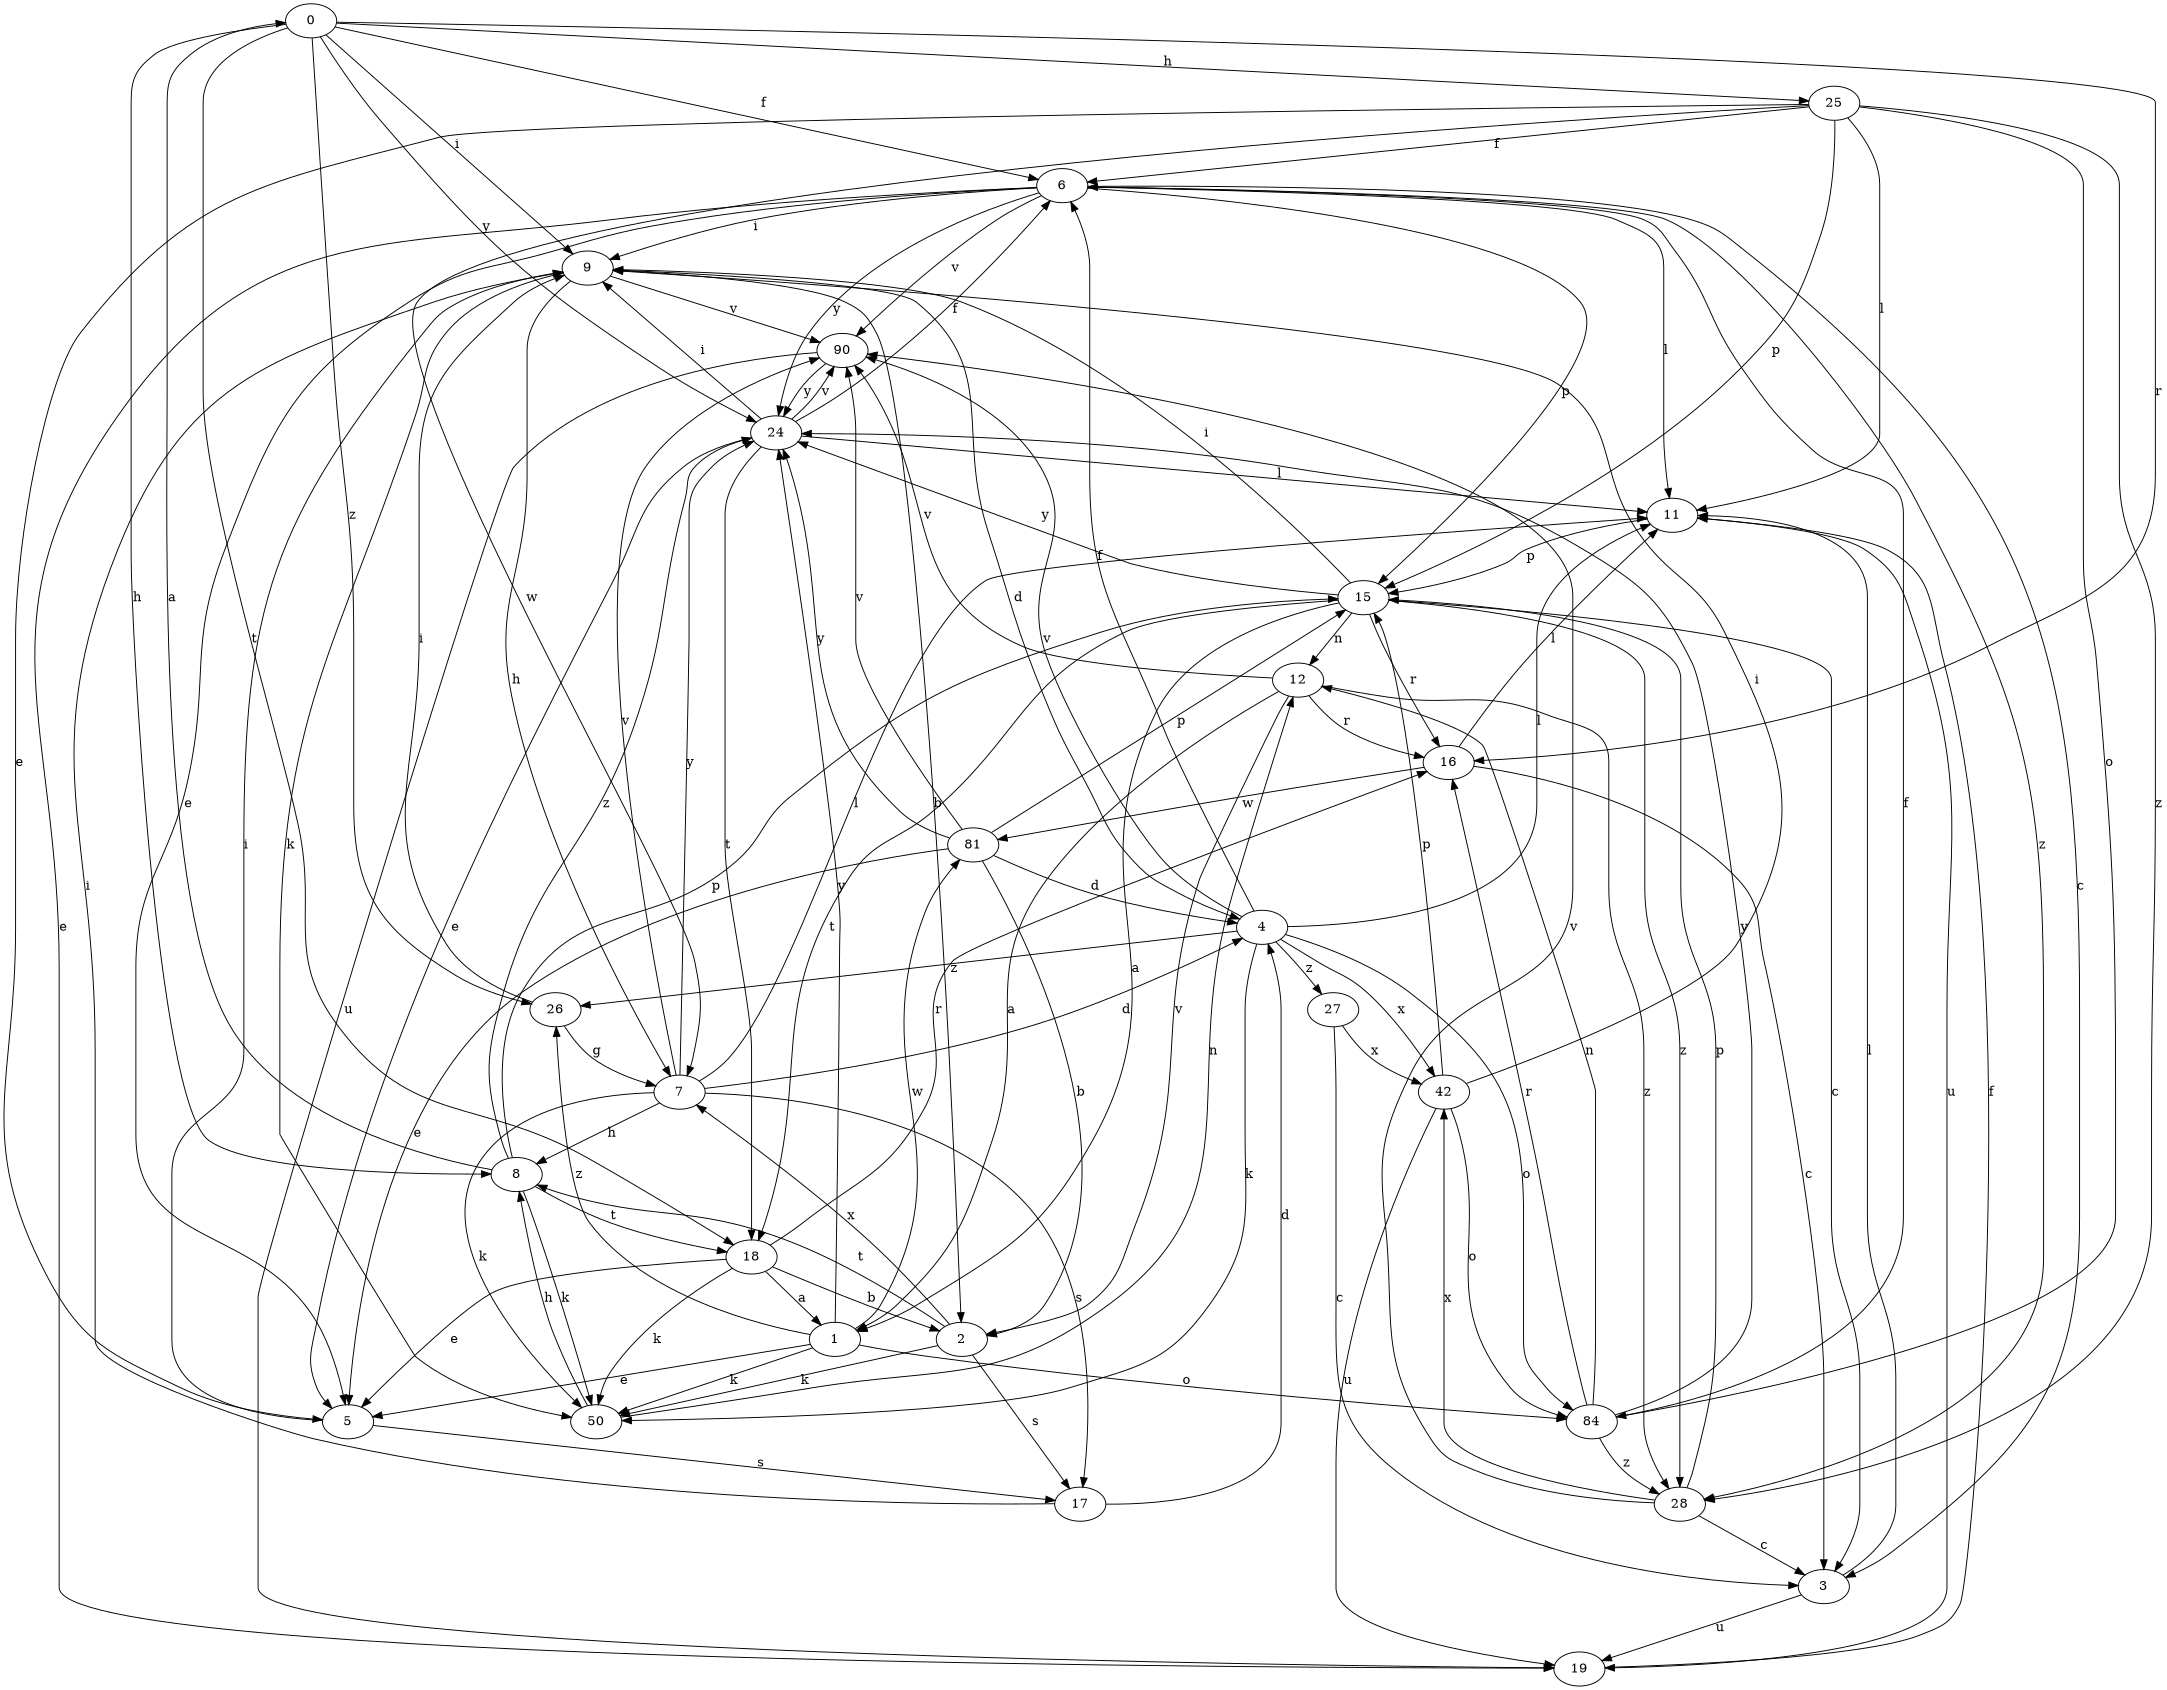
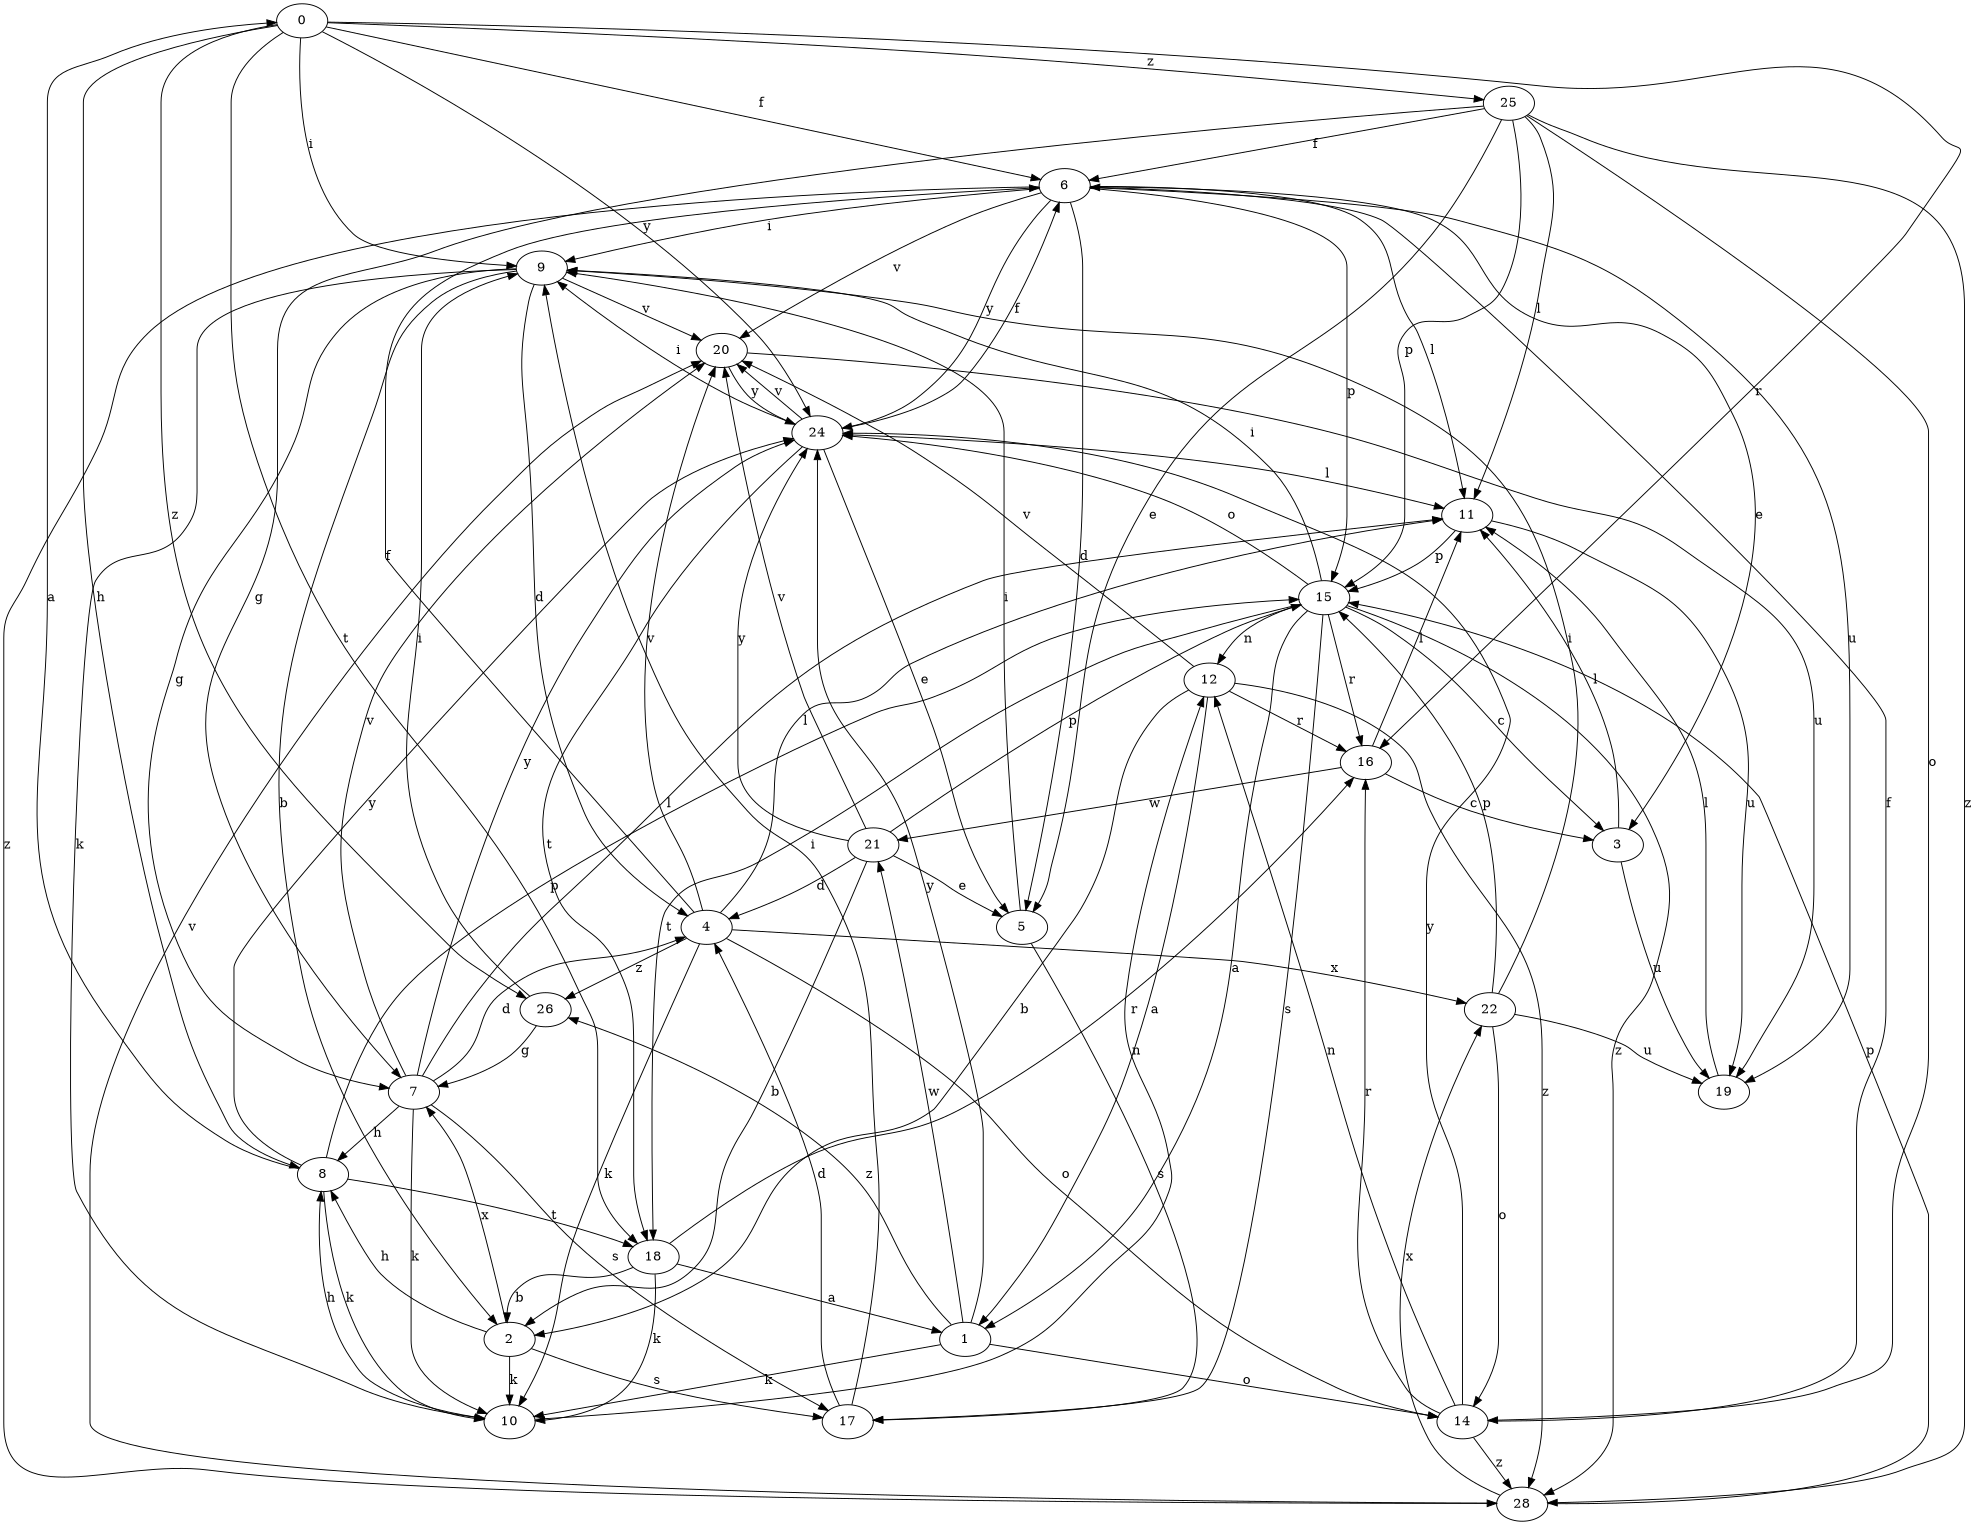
(1168, 62) -> (1151, 62)
(843, 350) -> (722, 350)
(1046, 515) -> (1232, 515)
(532, 598) -> (260, 598)
(517, 680) -> (180, 680)
(188, 804) -> (1085, 556)
(607, 804) -> (373, 804)
(973, 845) -> (873, 845)
(2081, 886) -> (1759, 515)
(63, 927) -> (1853, 639)
(1179, 1010) -> (1025, 1010)
(1333, 1010) -> none
(1444, 1092) -> (1490, 1010)
(1992, 1092) -> (1706, 804)
none -> (1262, 1164)
(861, 1257) -> (386, 1257)
(527, 1282) -> none
(596, 1380) -> none
(596, 1422) -> (510, 1422)
(1592, 1422) -> (1463, 1422)
(1748, 1543) -> none
